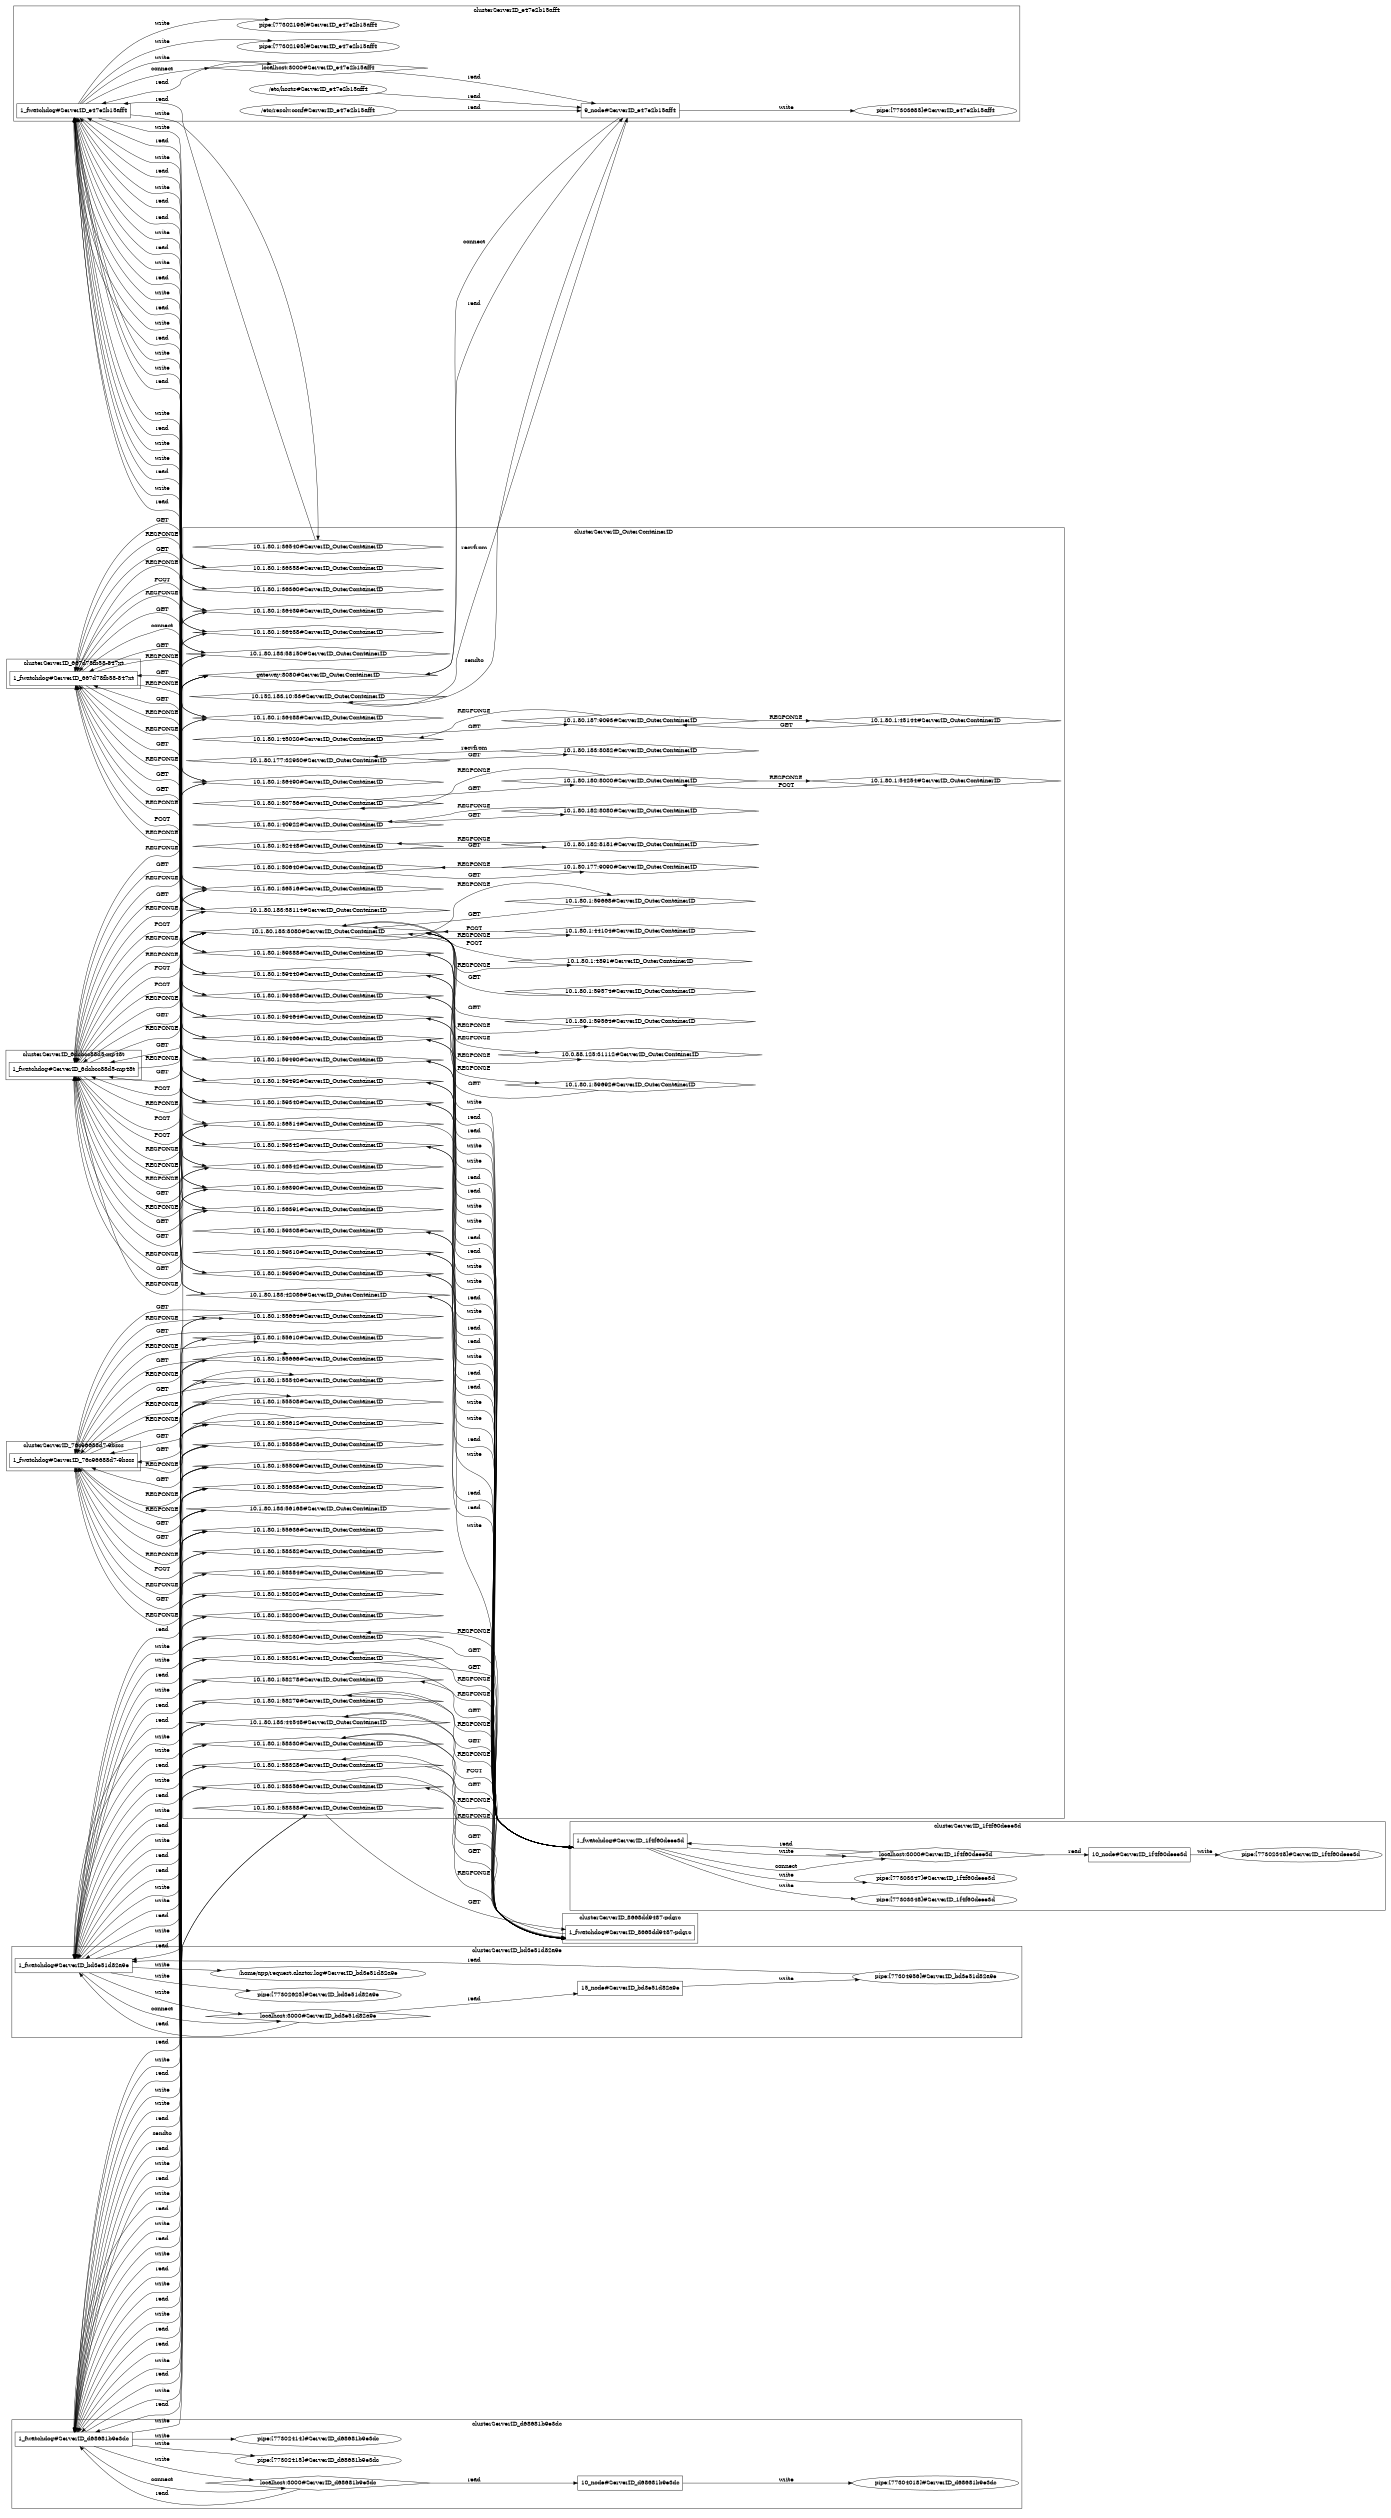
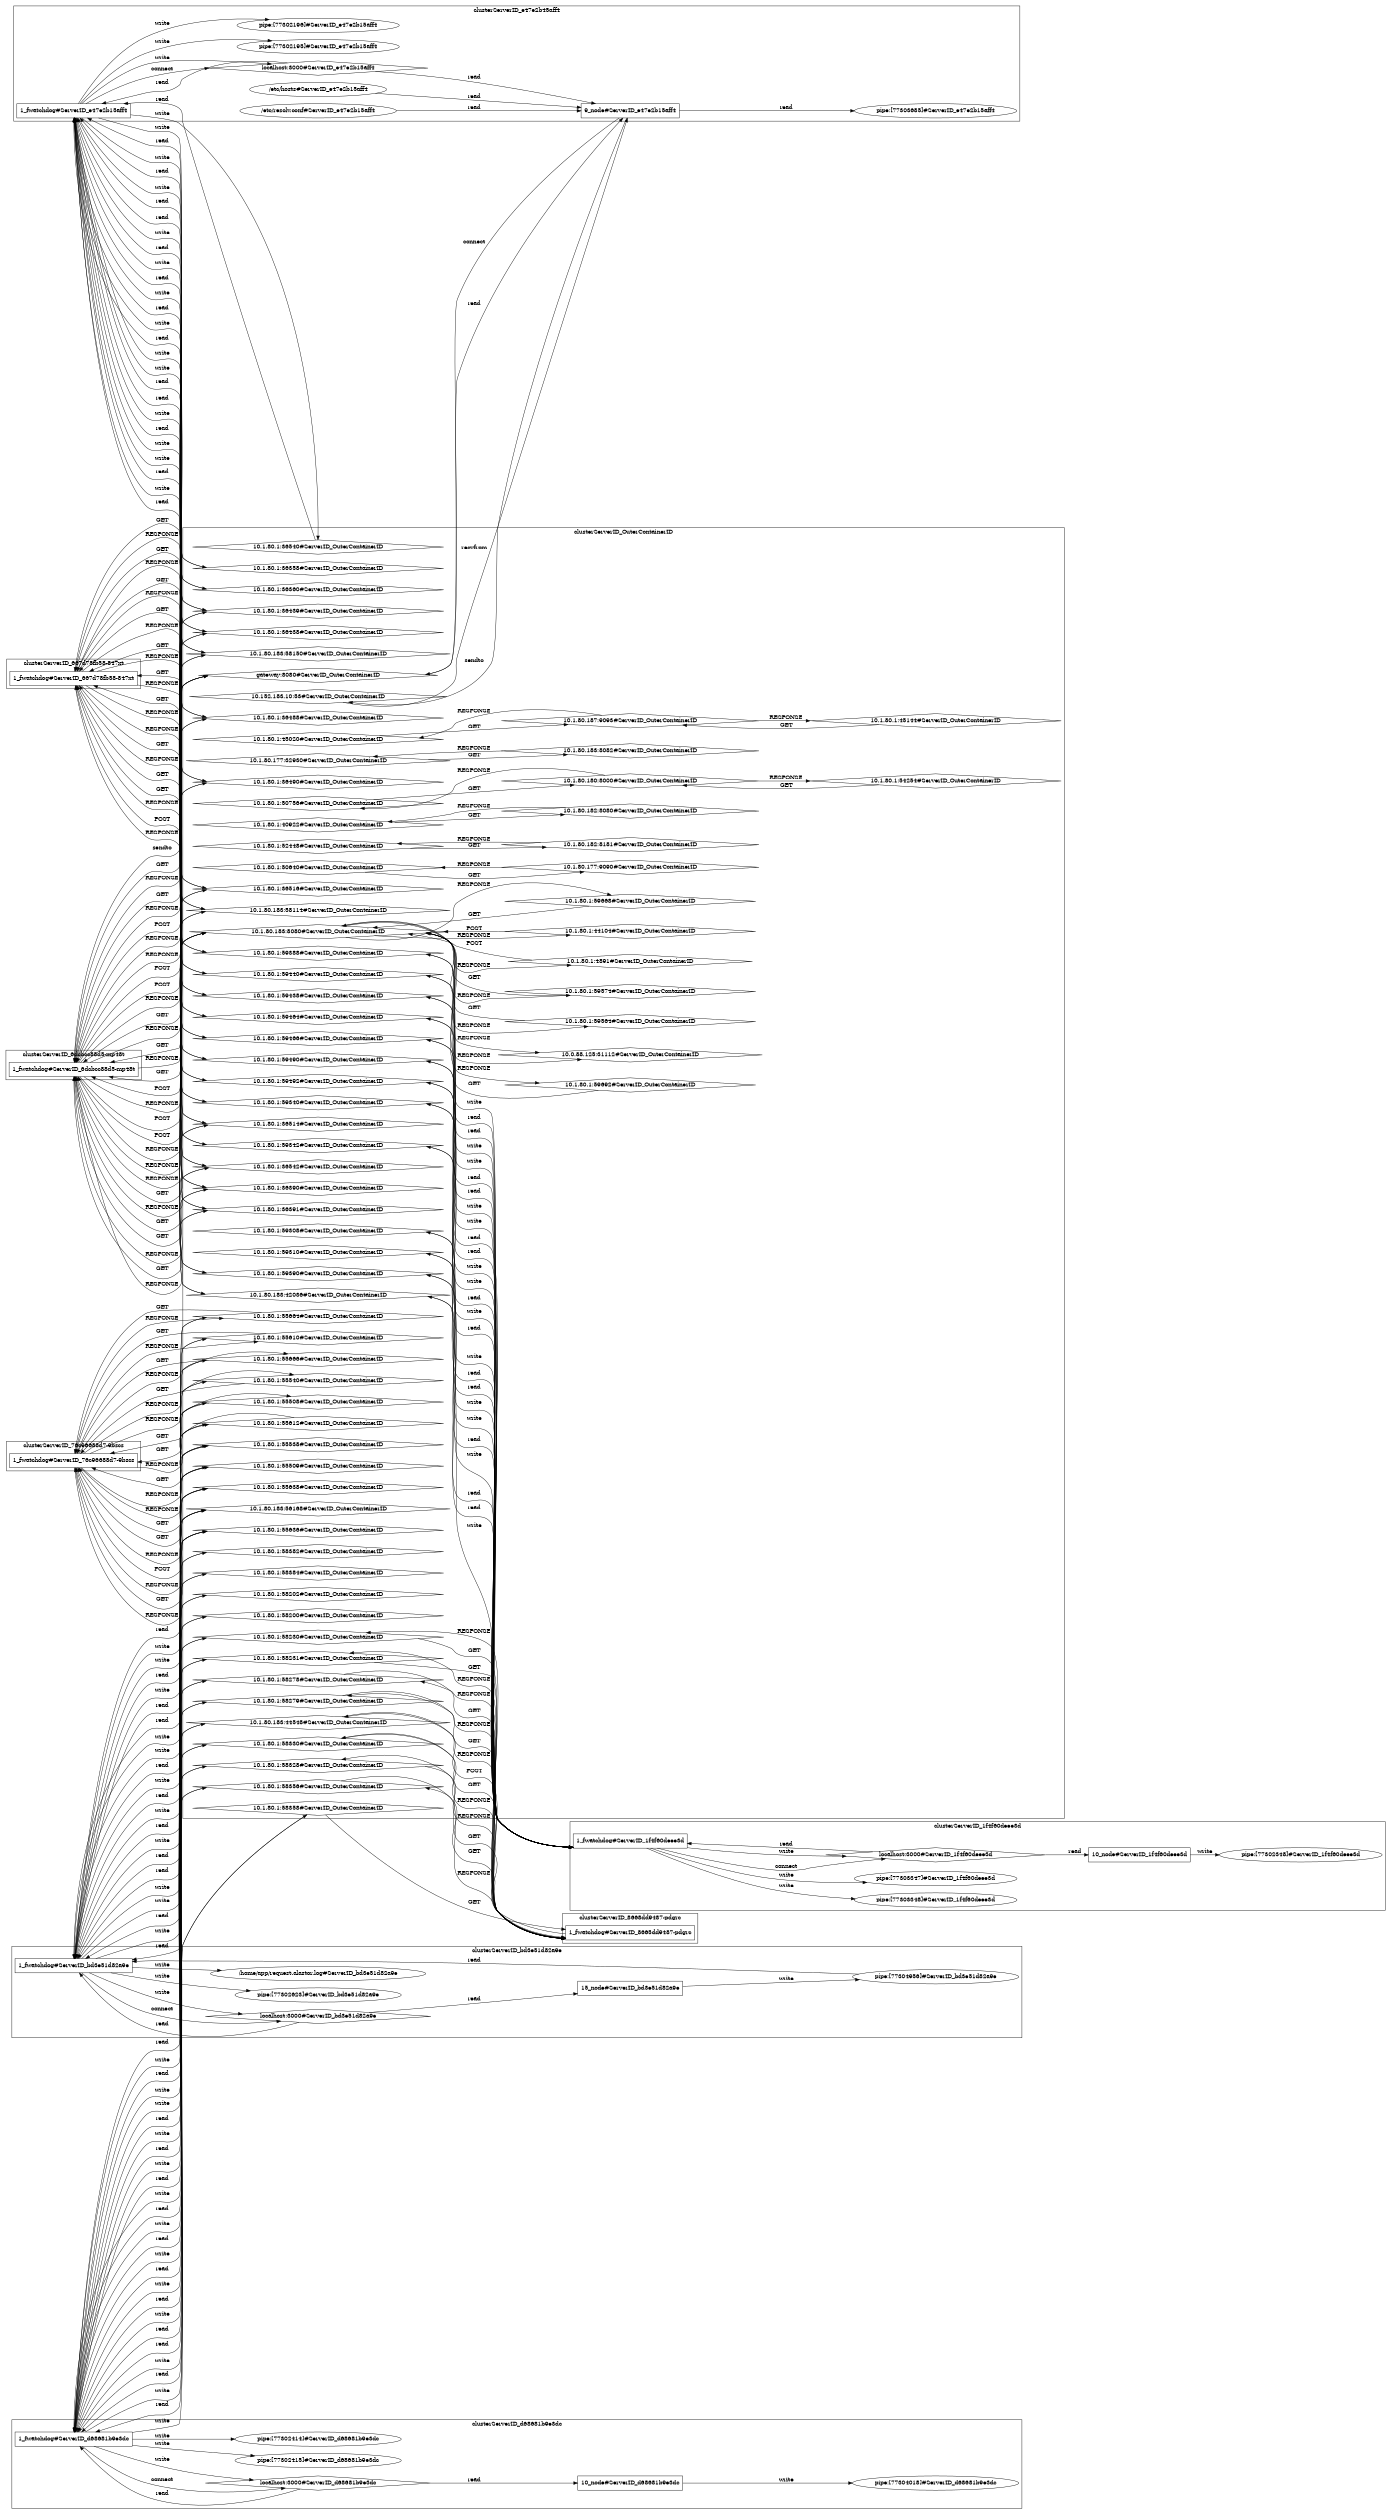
(517, 10) -> (517, 10)
(786, 108) -> (786, 108)
(162, 580) -> (162, 580)
(162, 626) -> (162, 626)
(474, 748) -> (474, 748)
(786, 786) -> (786, 786)
(162, 848) -> (162, 848)
none -> (460, 1001)
(485, 1349) -> (171, 404)
(162, 2134) -> (162, 2134)
